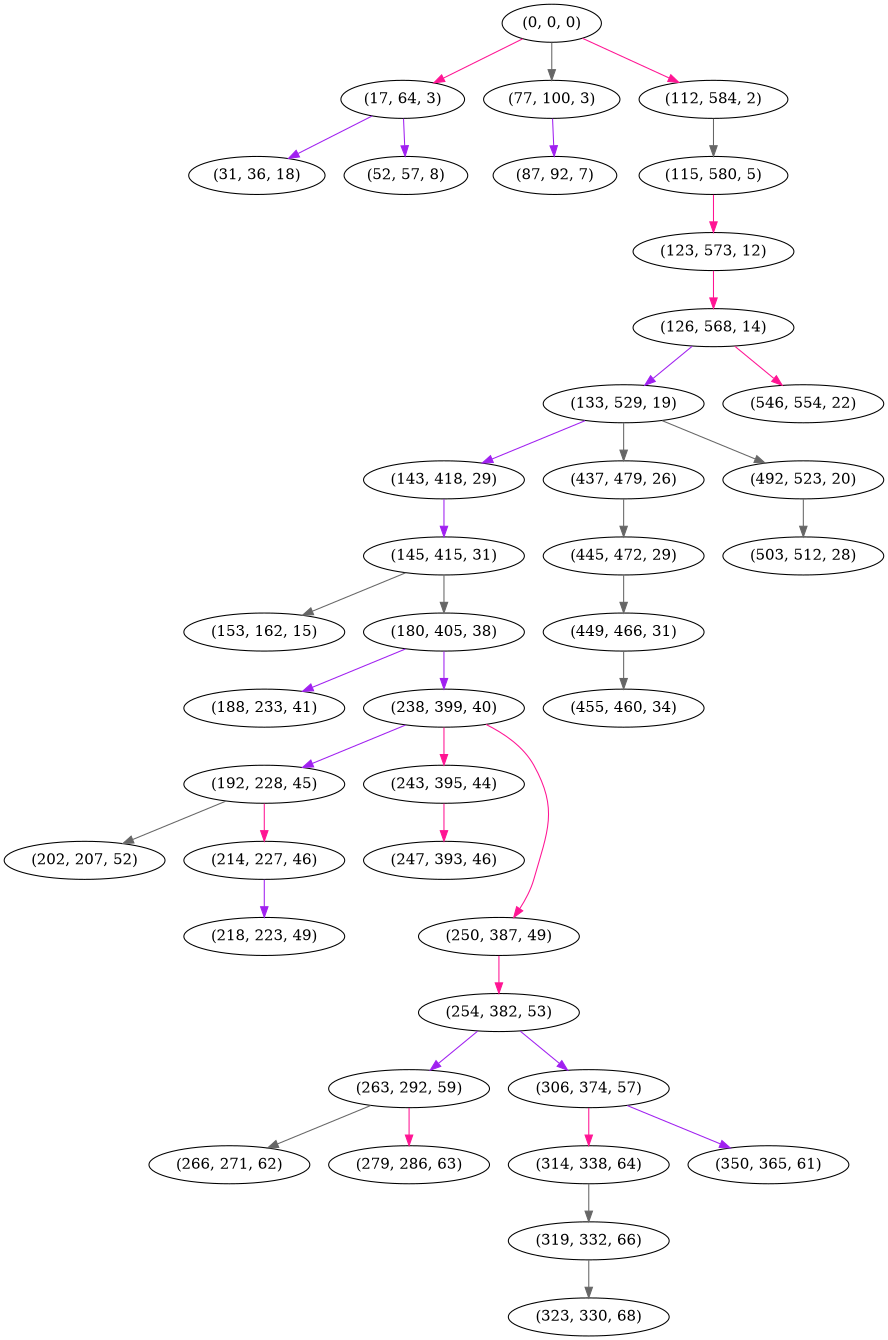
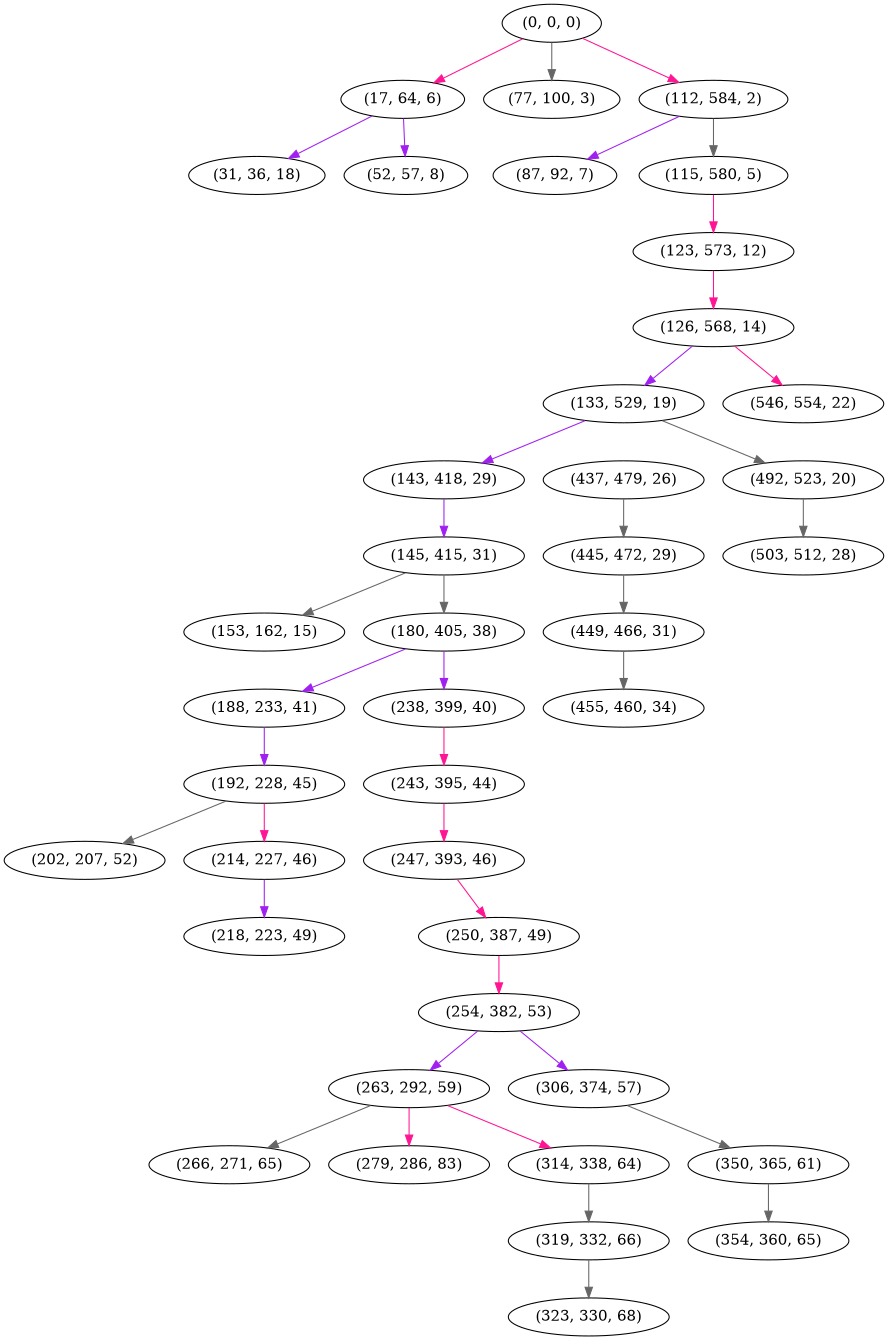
(403, 99) -> (403, 99)
(553, 132) -> (638, 135)
(624, 437) -> none
(359, 744) -> (264, 741)
(548, 806) -> (468, 894)
(589, 1122) -> (494, 1125)
(674, 1125) -> (674, 1125)
(229, 1165) -> (229, 1165)
(409, 1165) -> (409, 1165)
none -> (768, 1241)
